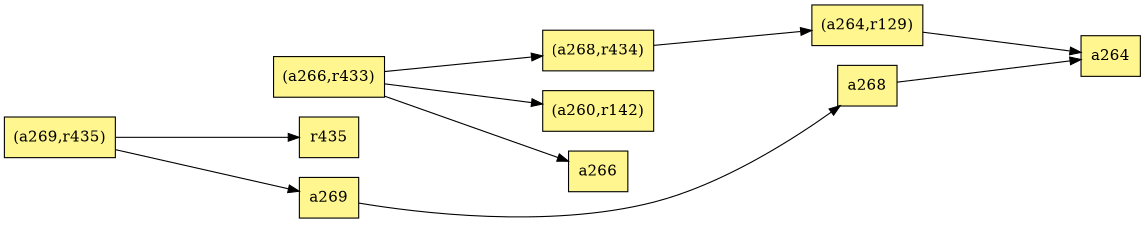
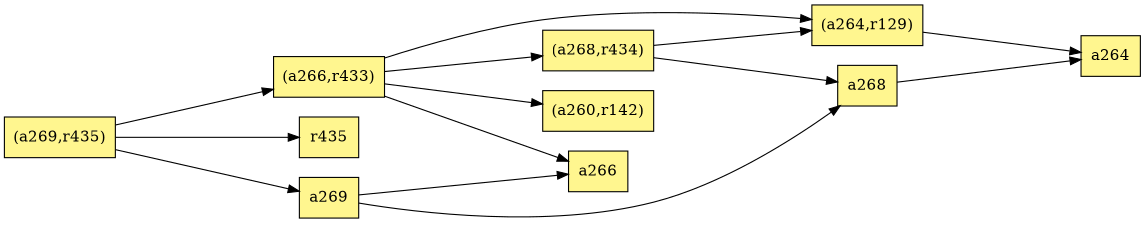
none -> (590, 15)
none -> (740, 69)
none -> (189, 108)
none -> (458, 185)
